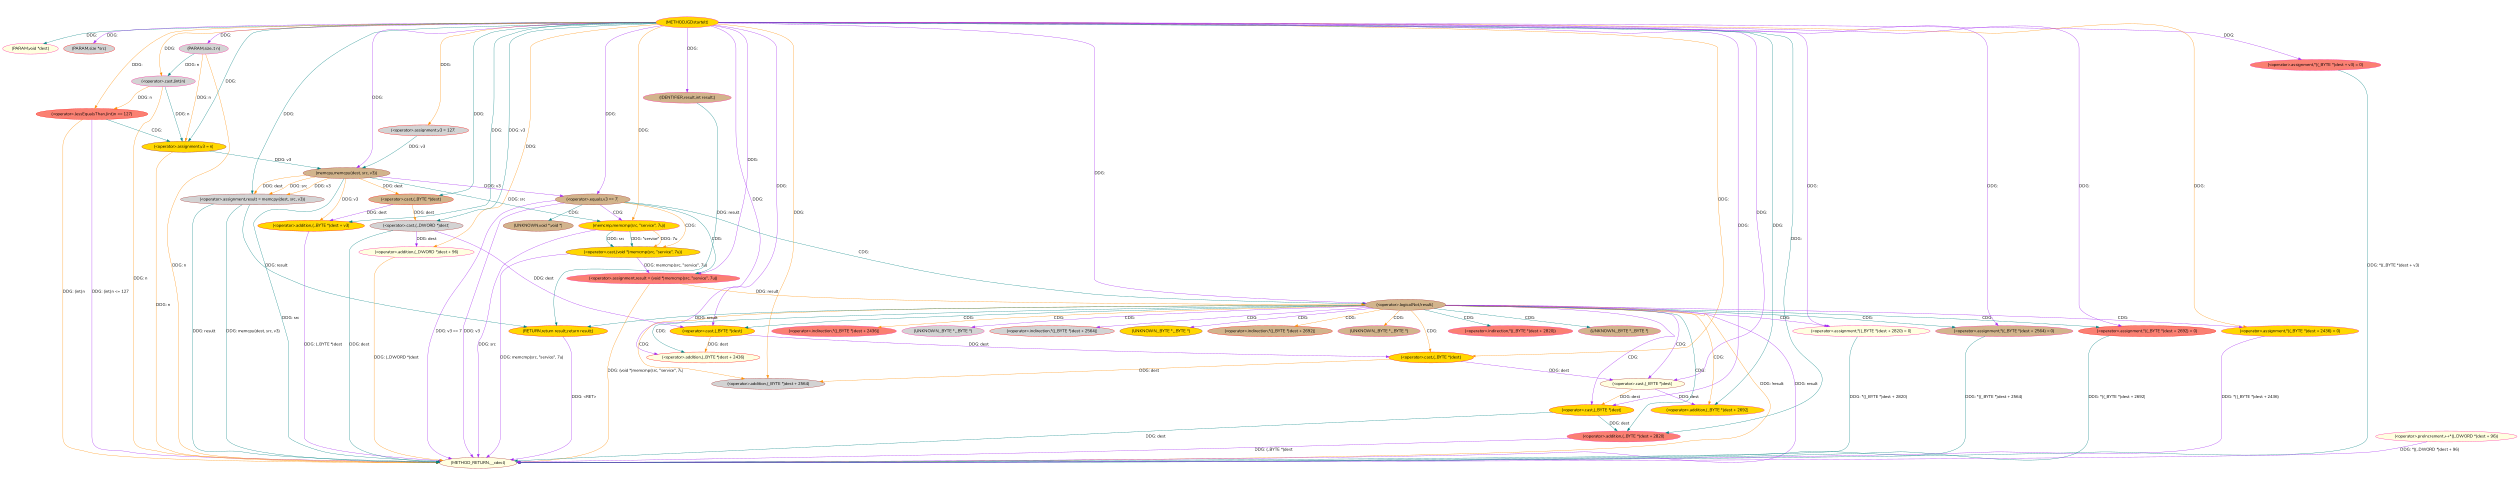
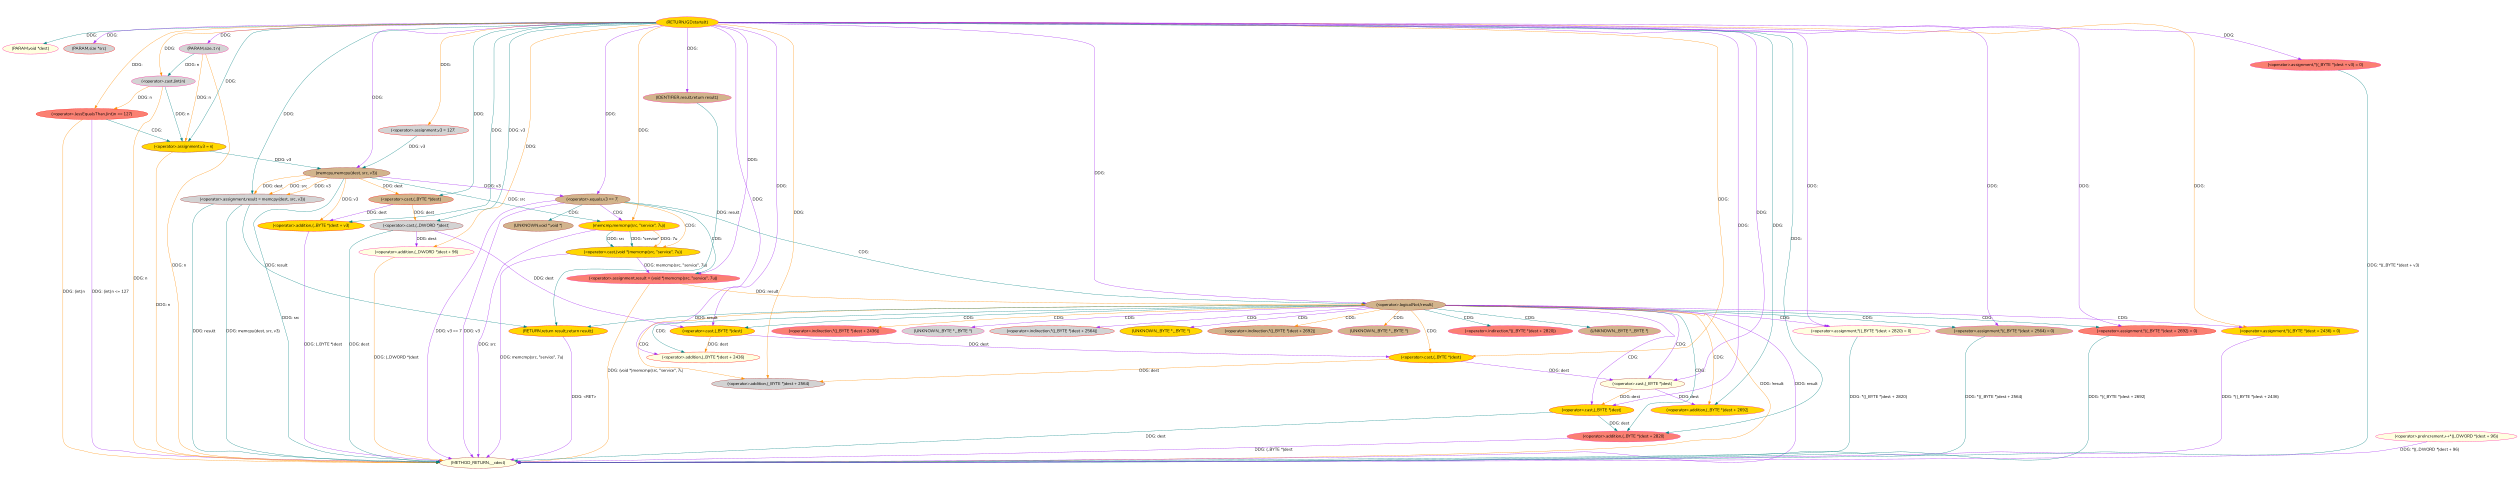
(687, 22) -> (687, 22)
(687, 98) -> (687, 98)
